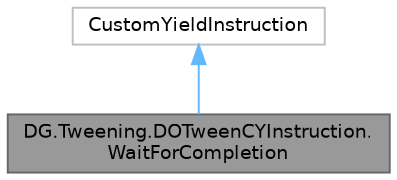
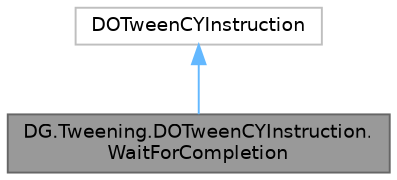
(199, 26) -> (199, 26)
